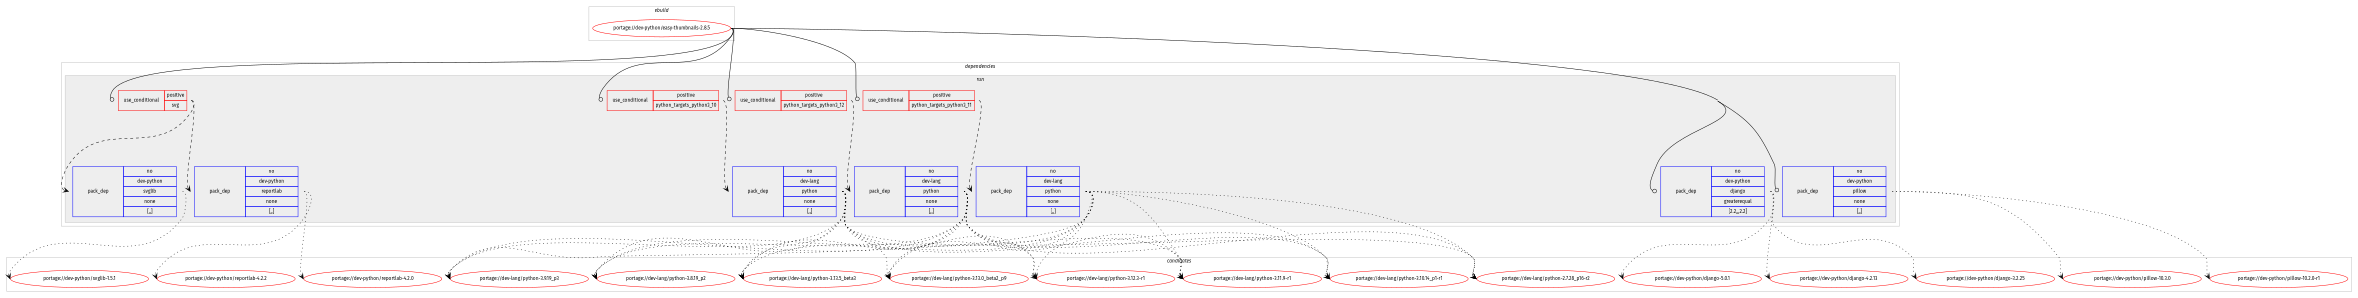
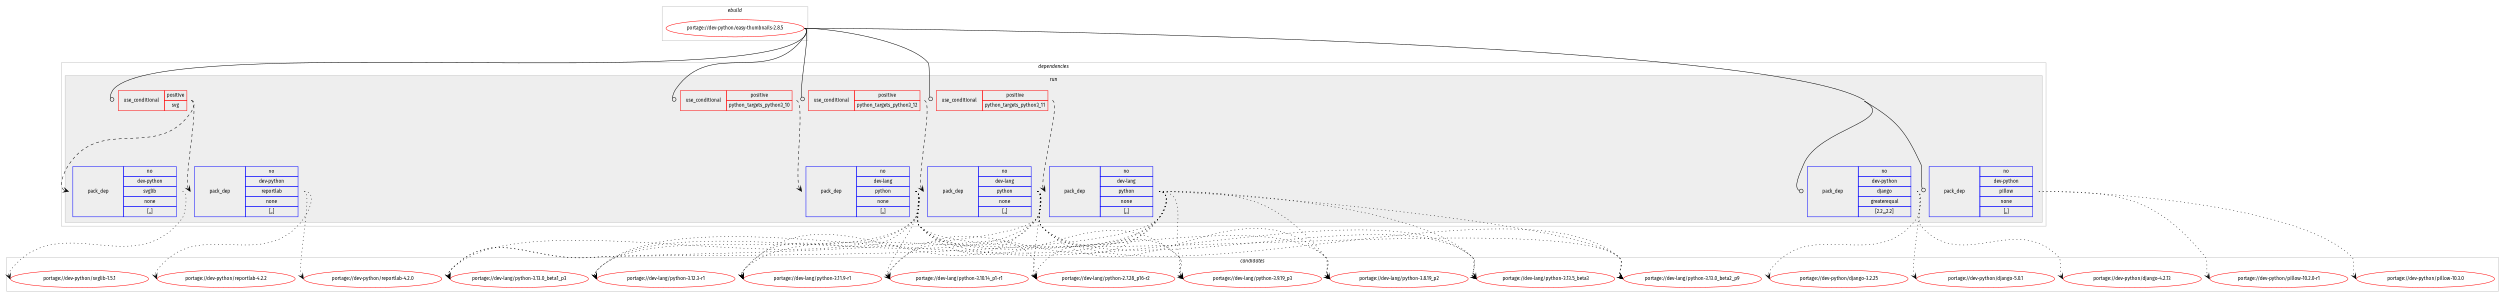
none -> (519, 279)
